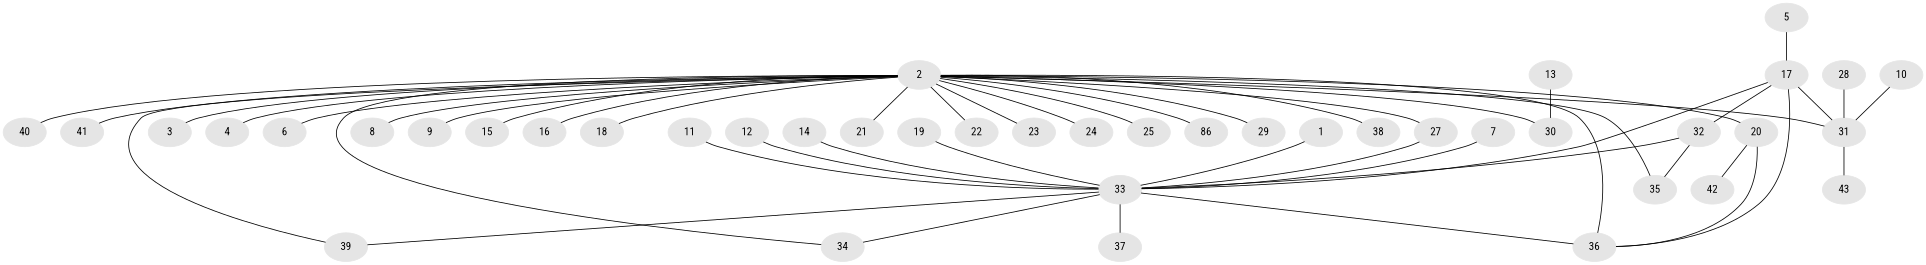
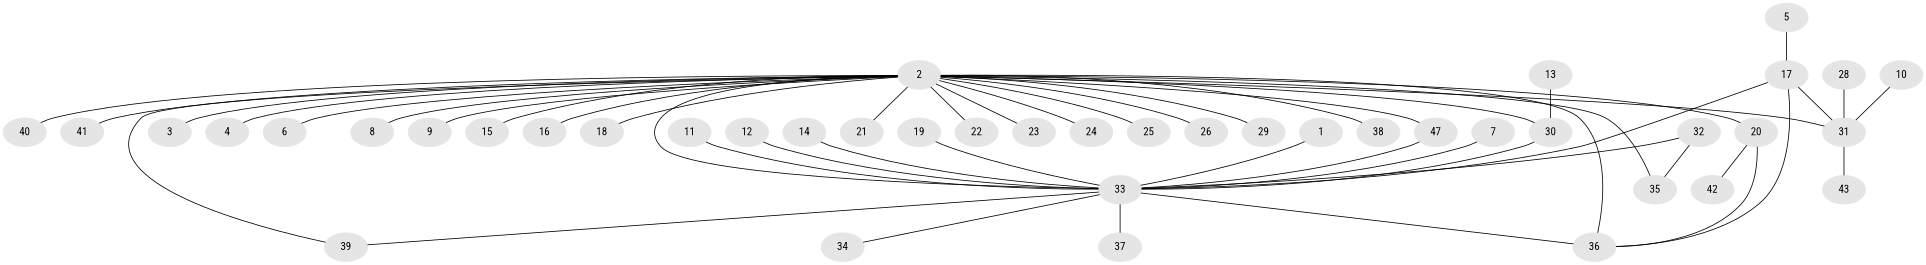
(1743, 104) -> none
(342, 127) -> (740, 168)
(1206, 132) -> (1206, 132)
(1436, 132) -> (1436, 132)
none -> (1340, 179)
